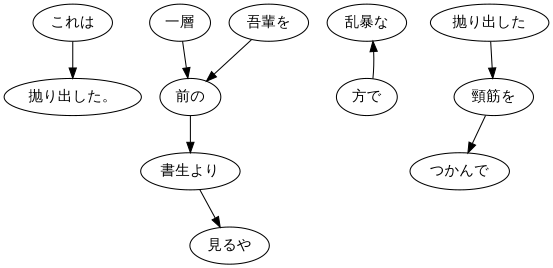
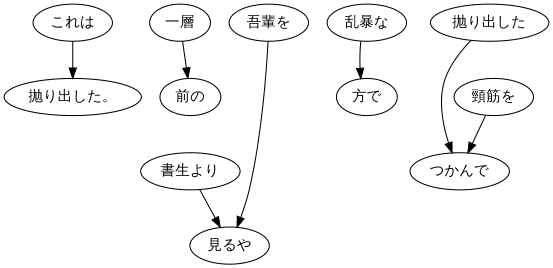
(491, 55) -> (443, 88)
(233, 57) -> (260, 130)
(374, 65) -> (360, 55)
(190, 129) -> none
